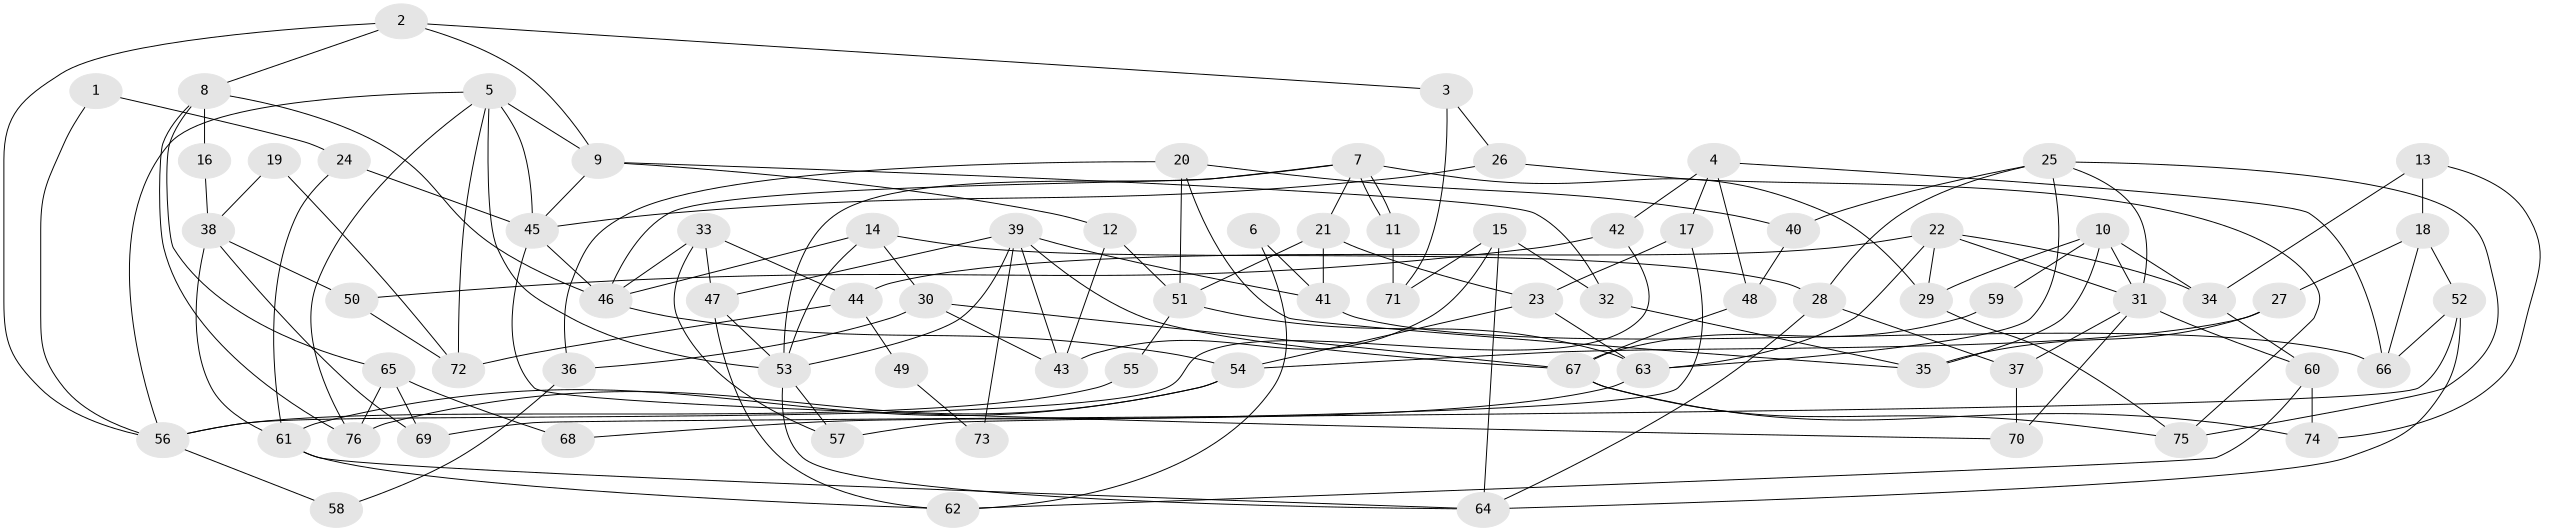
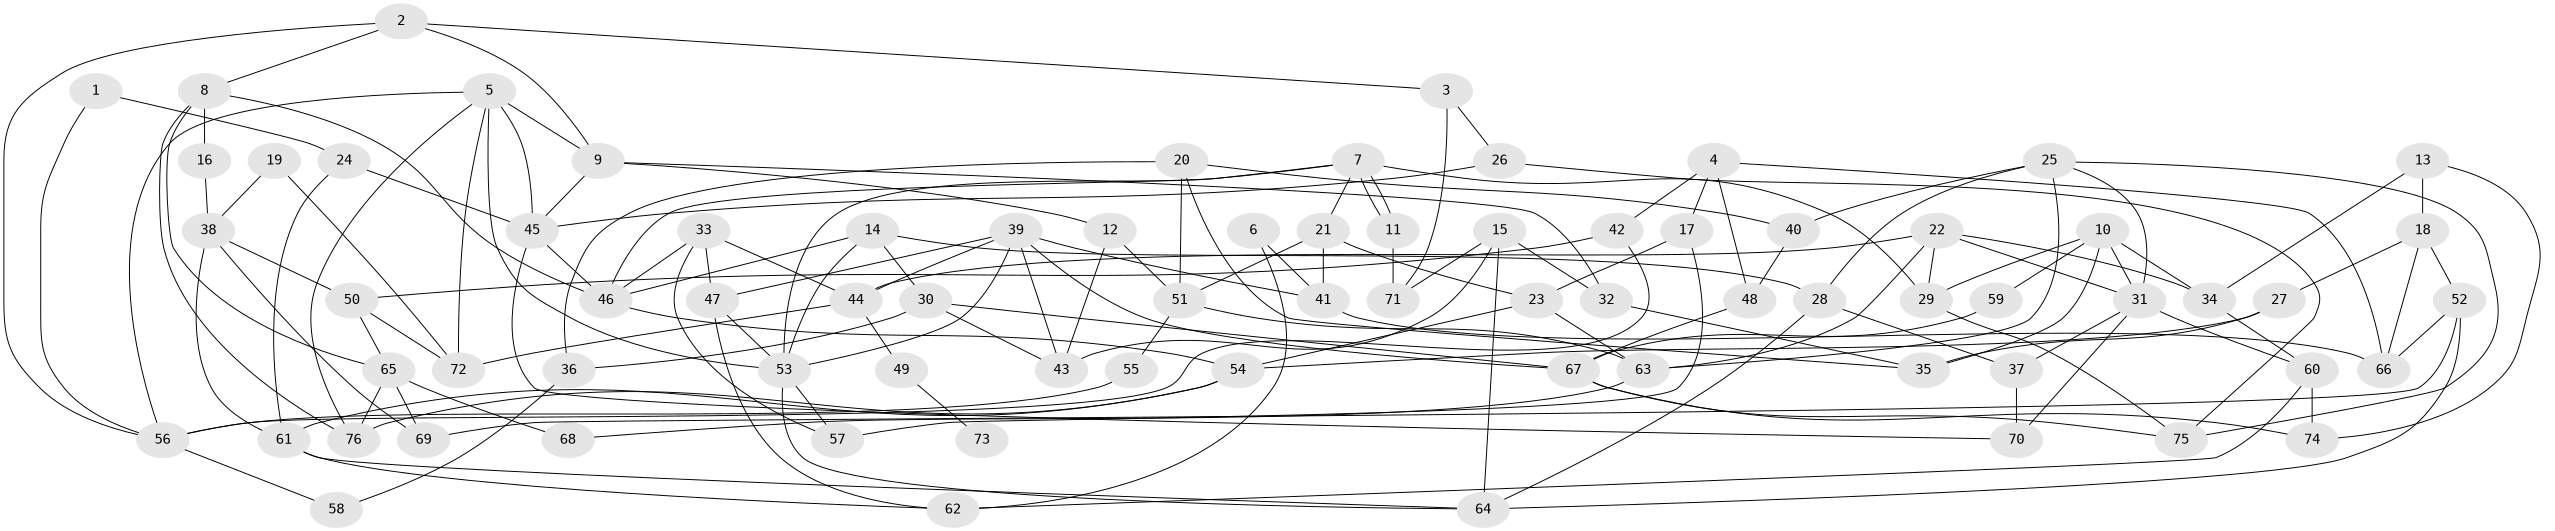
(1000, 331) -> (935, 264)
none -> (370, 335)
